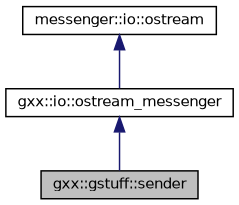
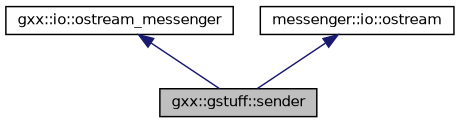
(120, 69) -> (291, 66)
